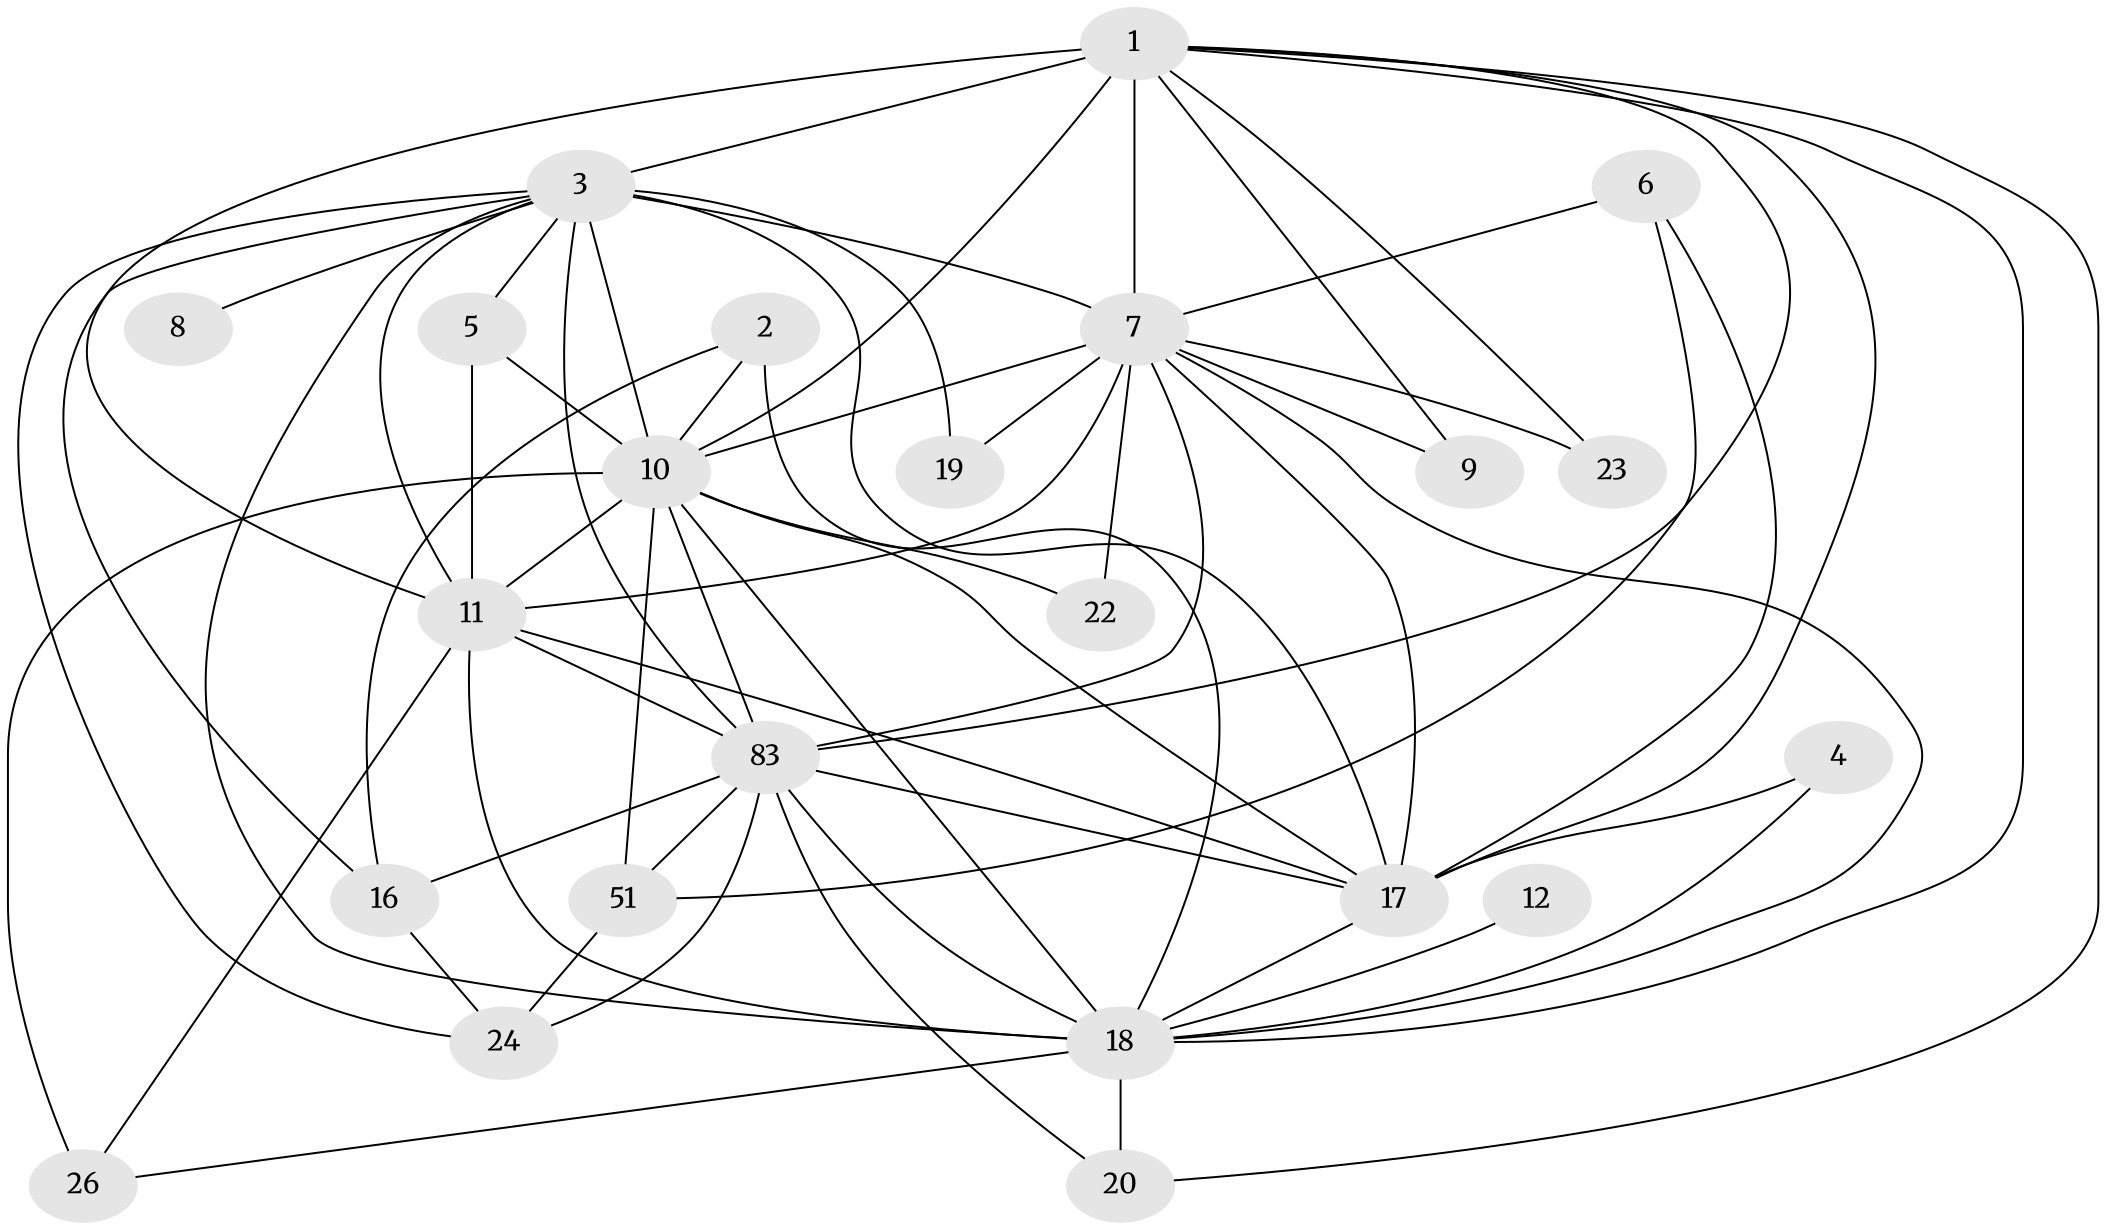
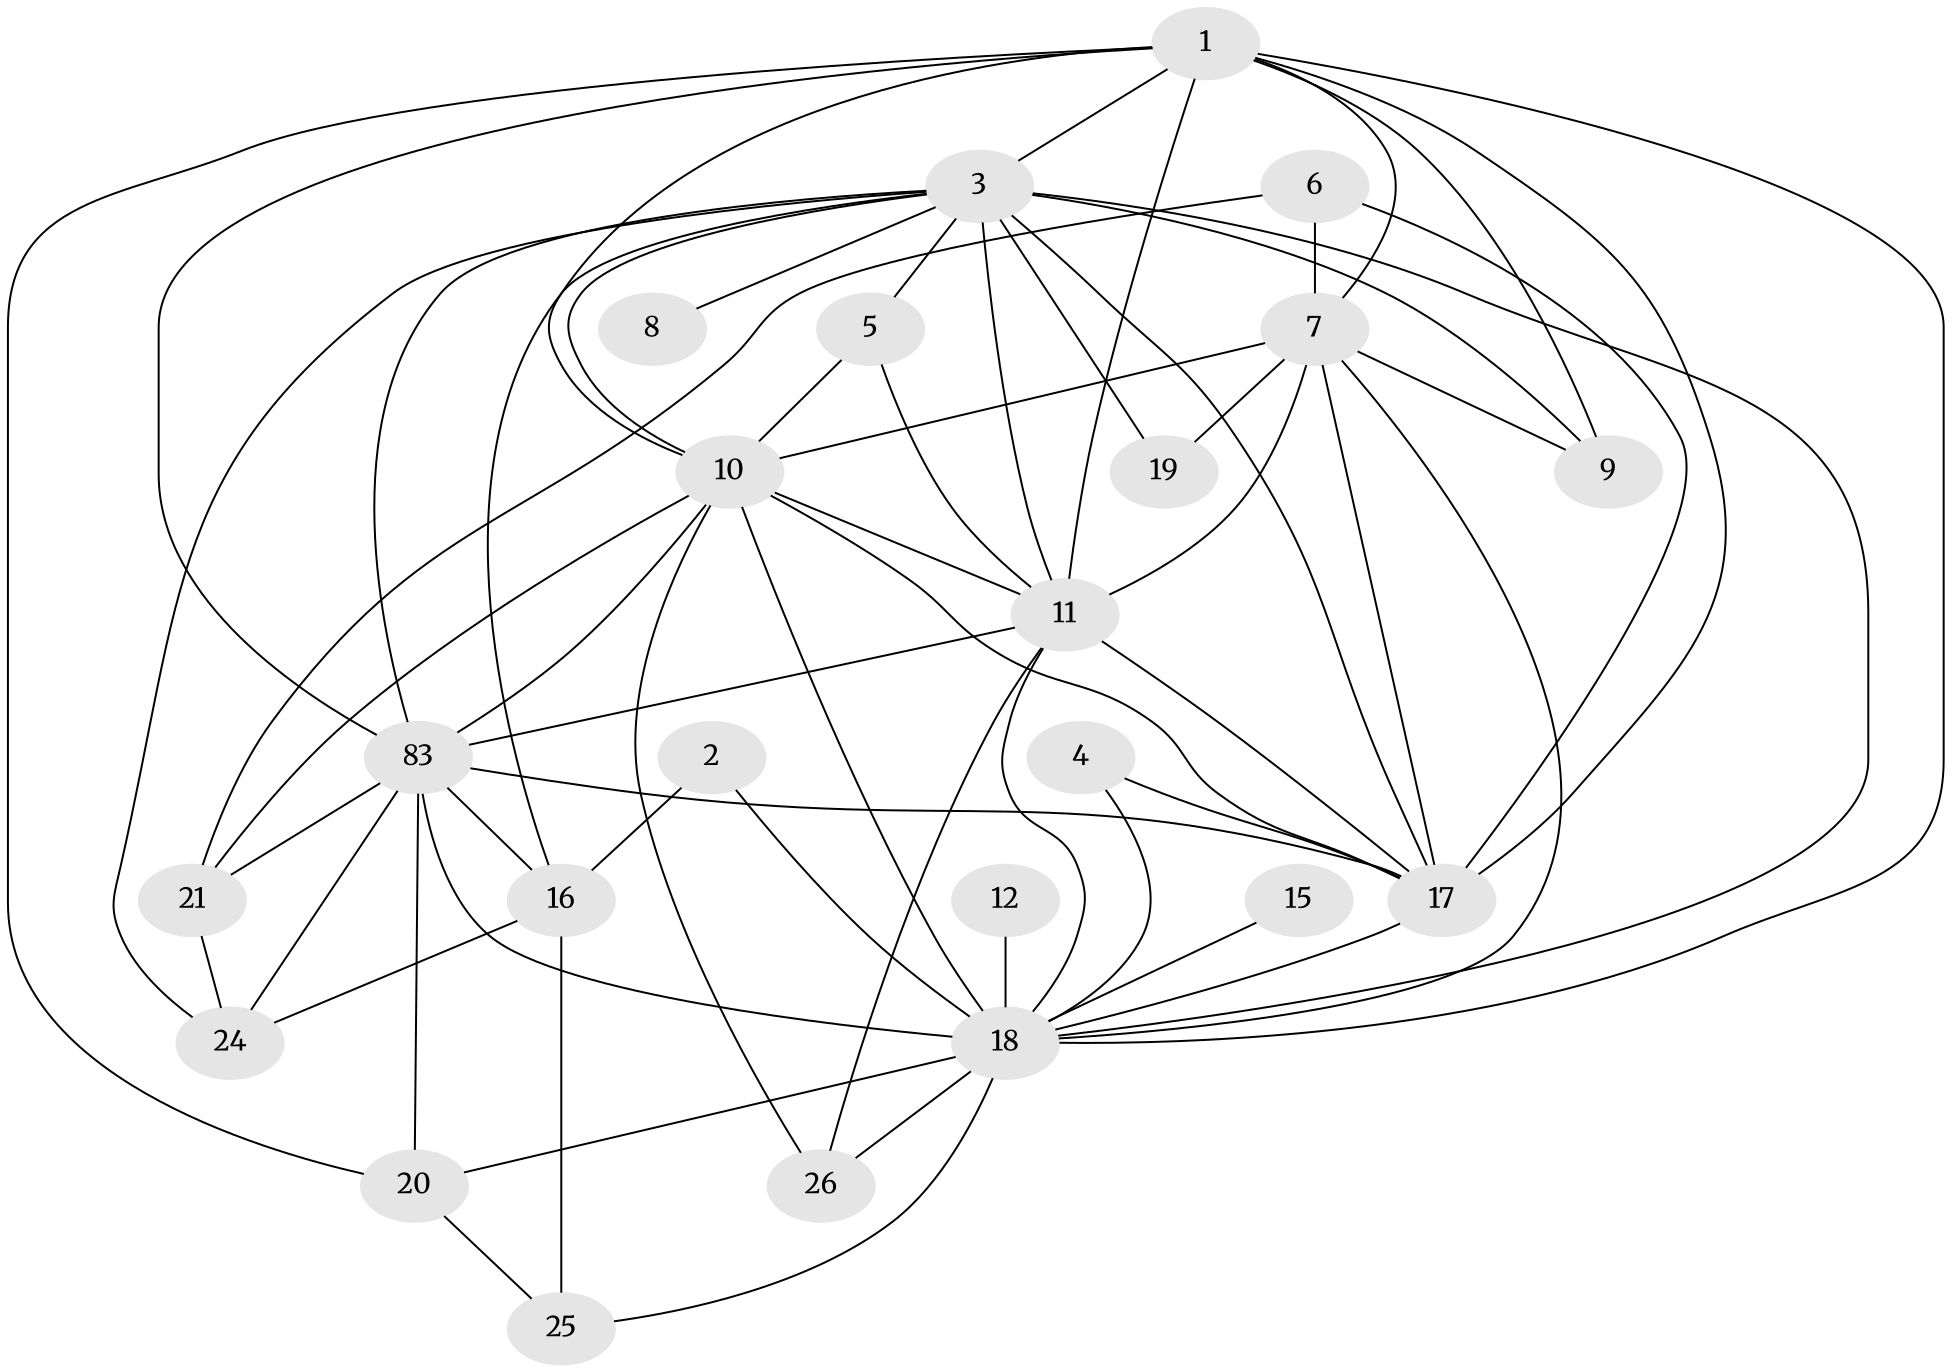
(864, 243) -> (1329, 269)
(711, 401) -> none
(1612, 472) -> none
(1101, 615) -> none
(1143, 667) -> none
(623, 900) -> (192, 900)
none -> (1299, 900)
none -> (561, 1329)
